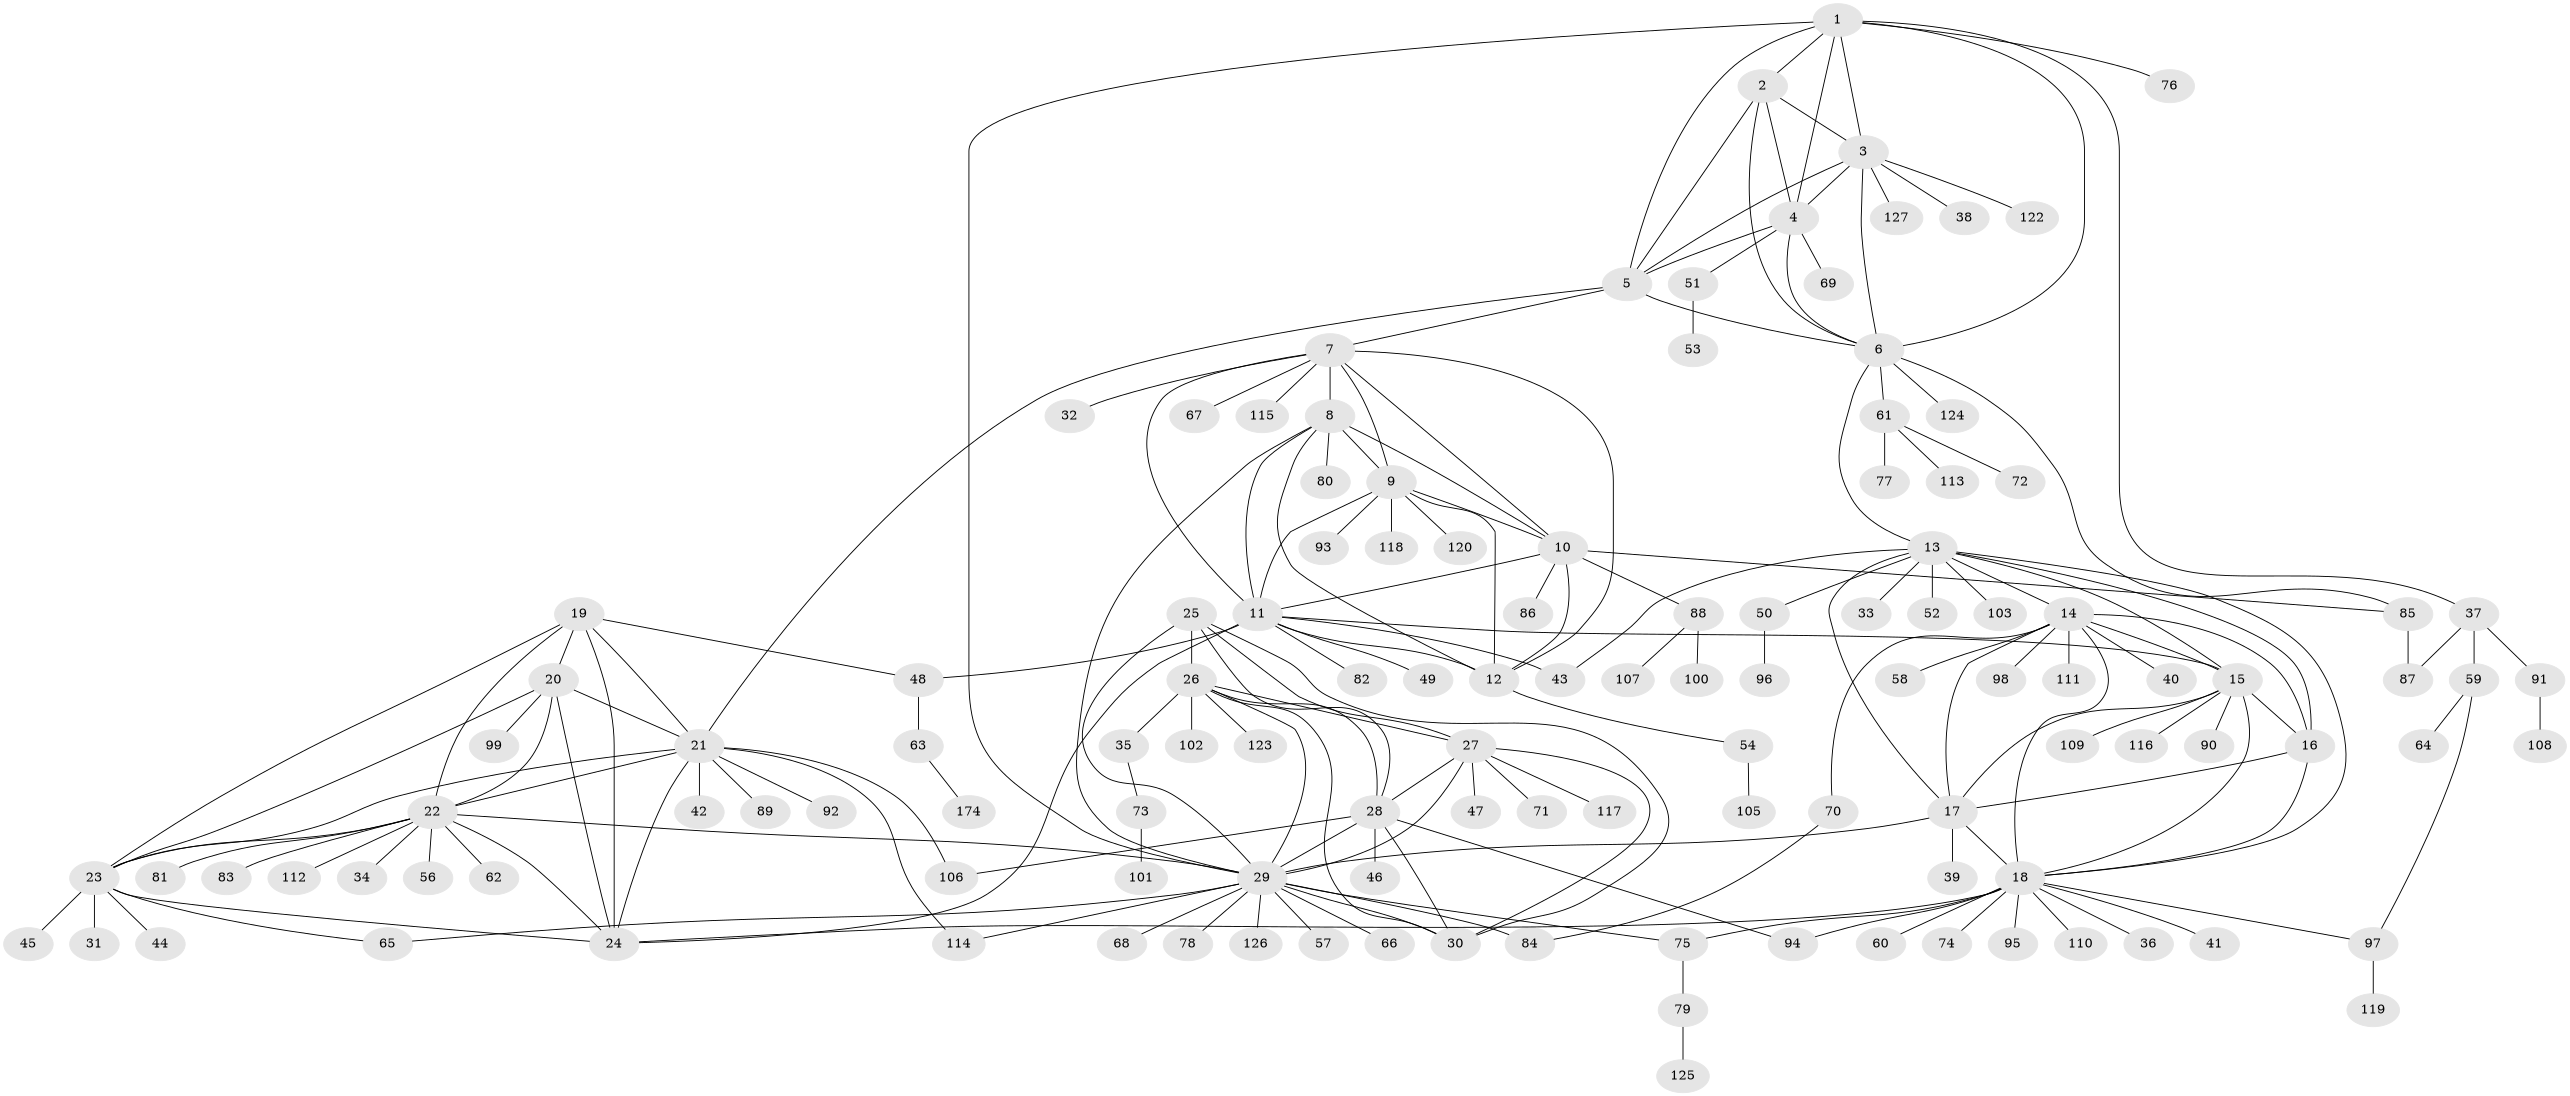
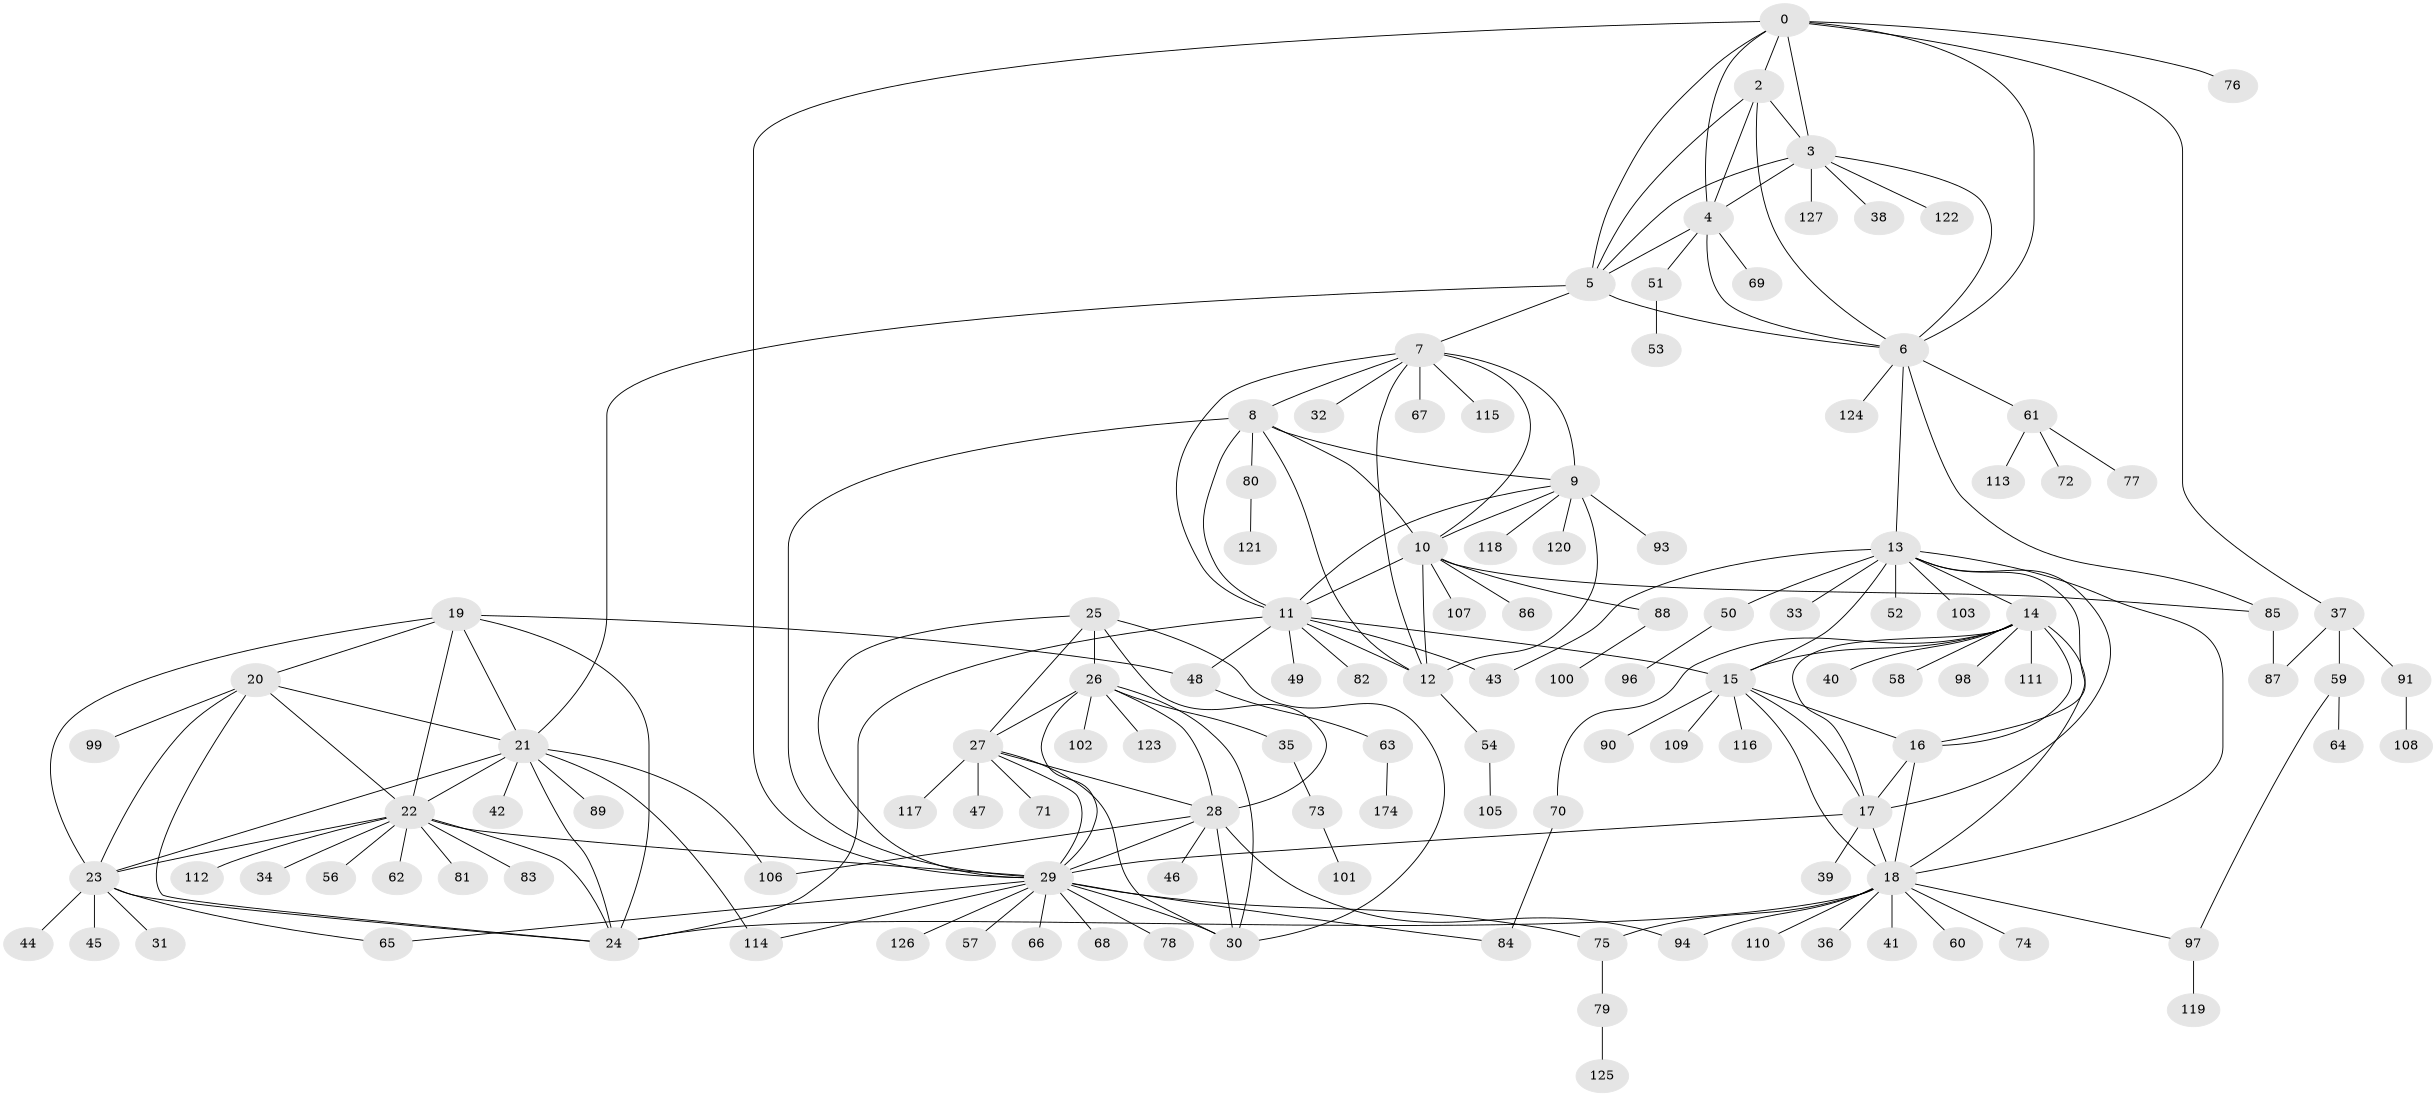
(1838, 20) -> (1785, 20)
none -> (1250, 548)
(1663, 647) -> (1441, 581)
(831, 812) -> none
(2013, 944) -> none
